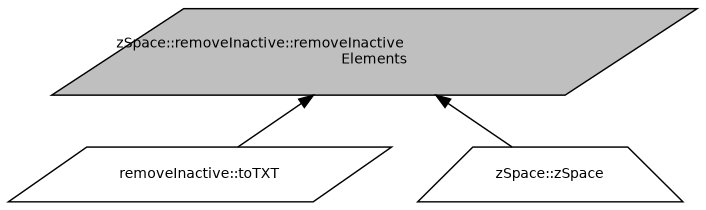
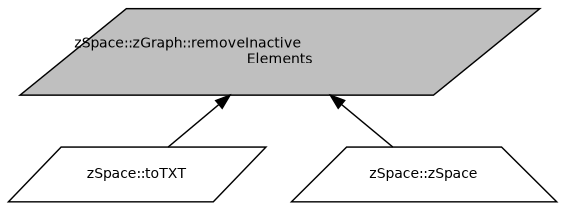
(374, 52) -> (280, 52)
(200, 174) -> (137, 174)
